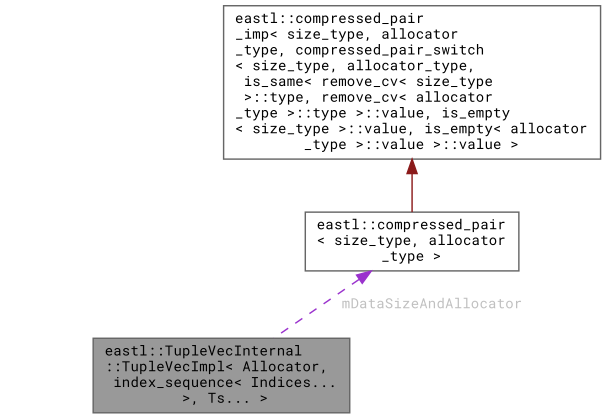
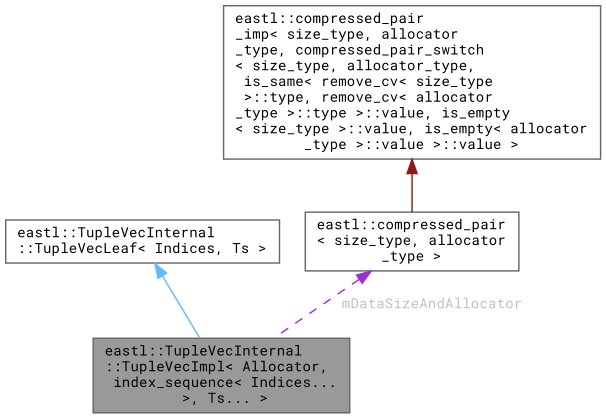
none -> (143, 242)
